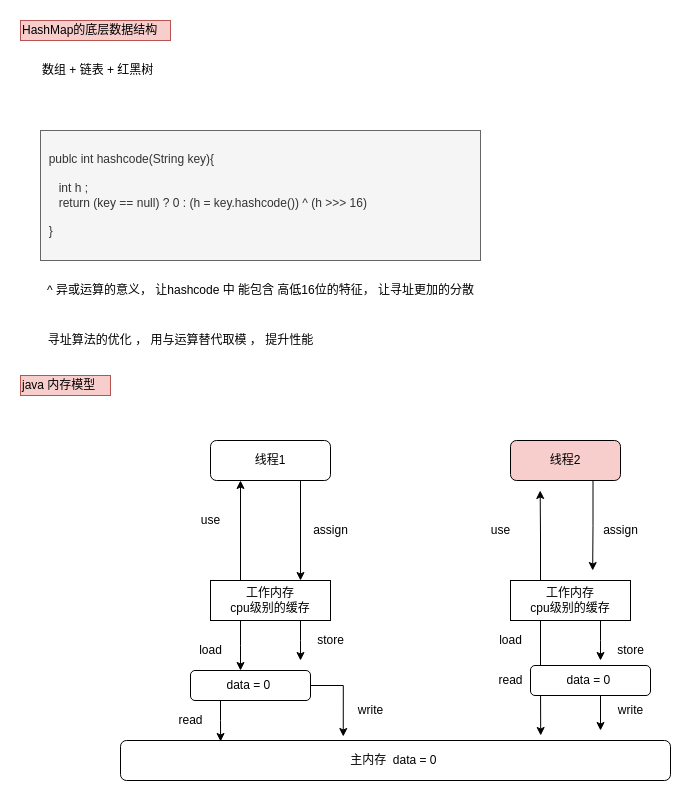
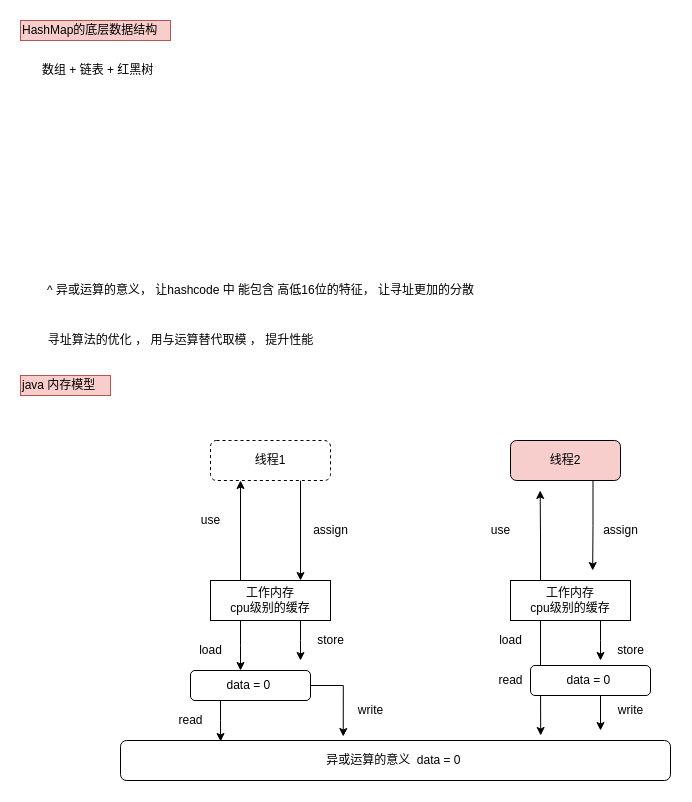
(261, 196) -> none
(271, 461) -> (271, 461)
(396, 761) -> (396, 761)
